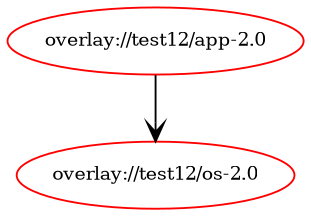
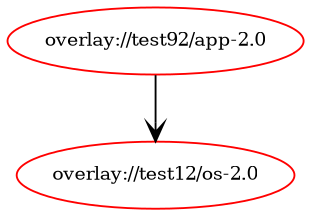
(156, 41) -> (156, 41)
